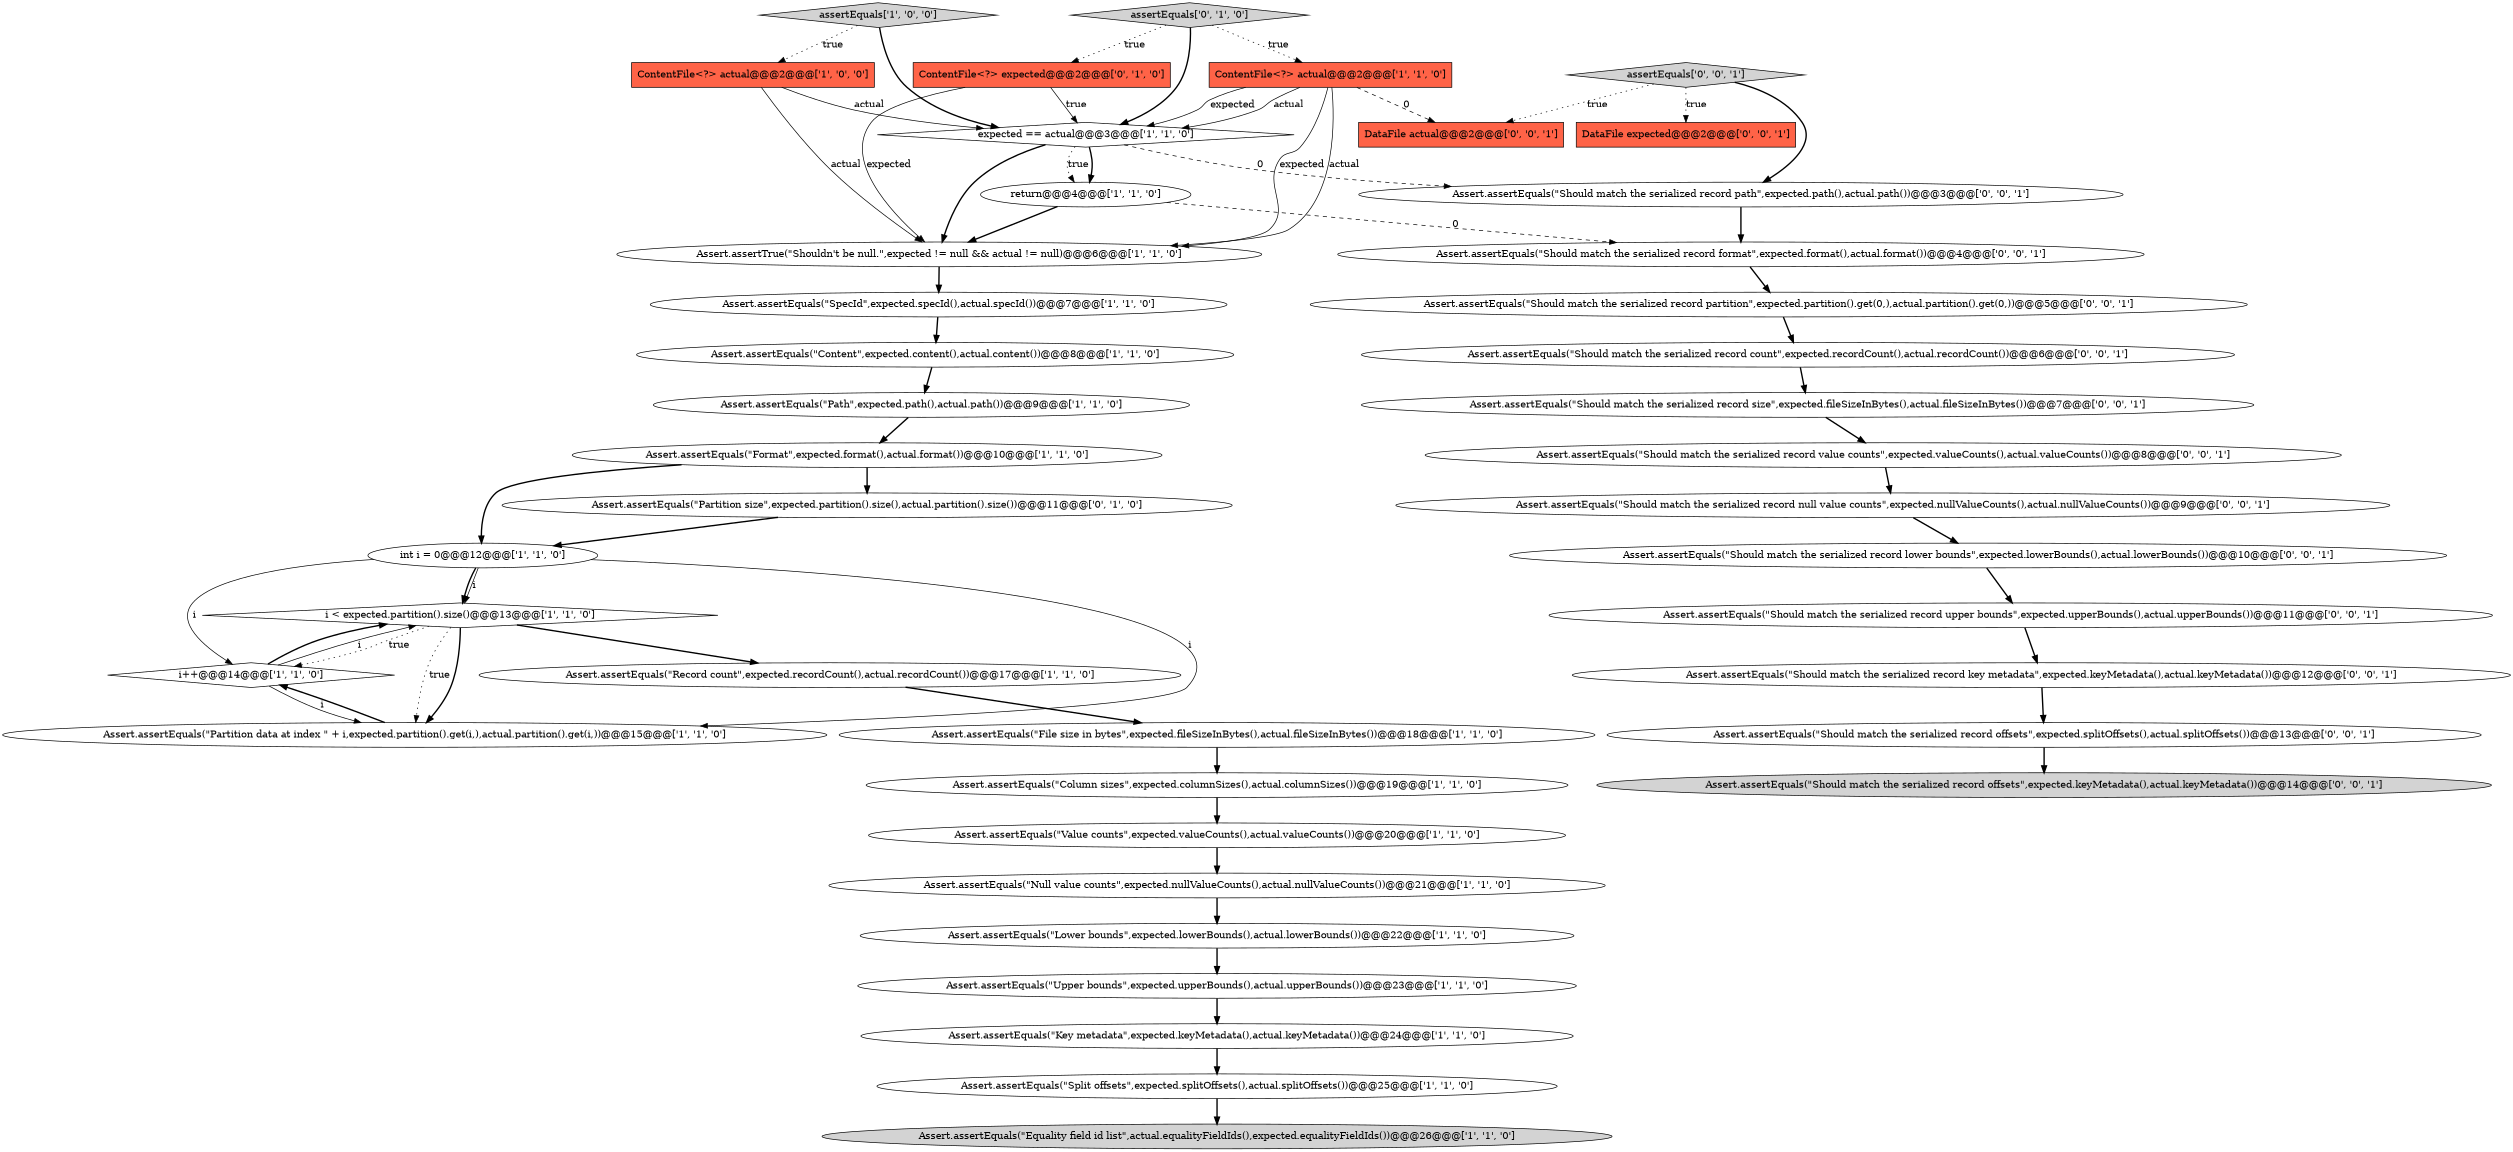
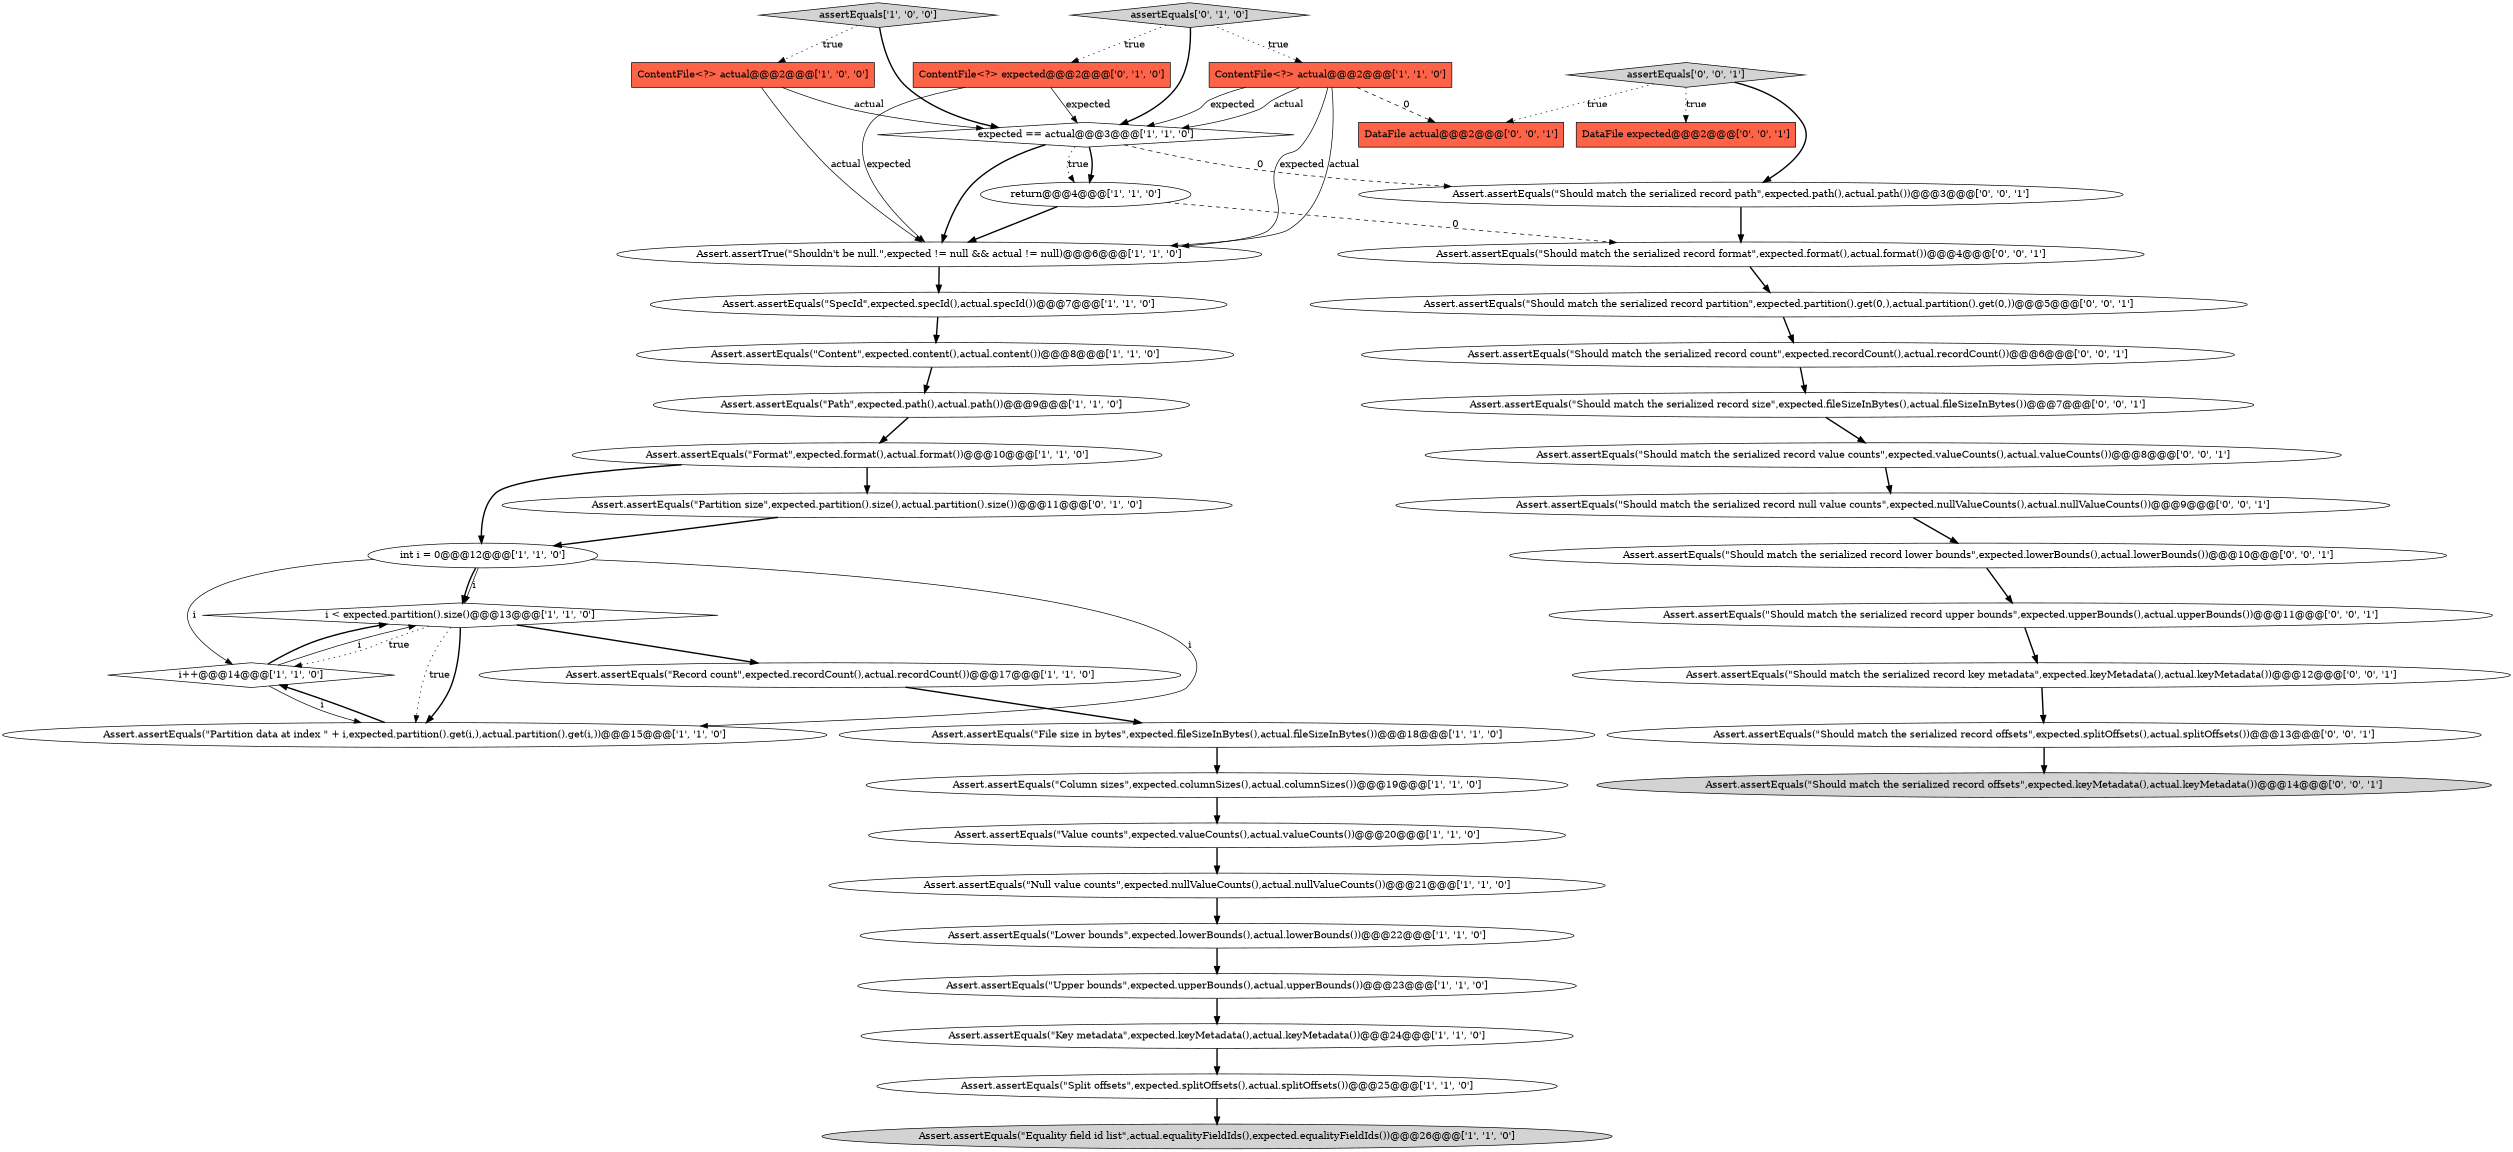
(1076, 105) -> (1088, 105)
